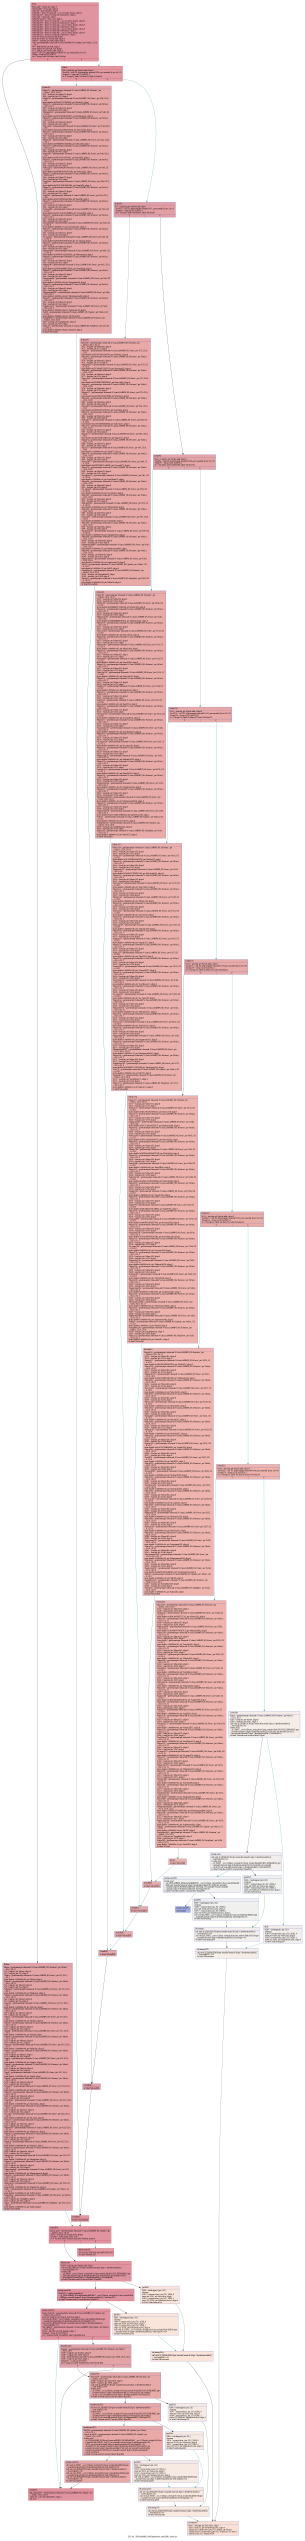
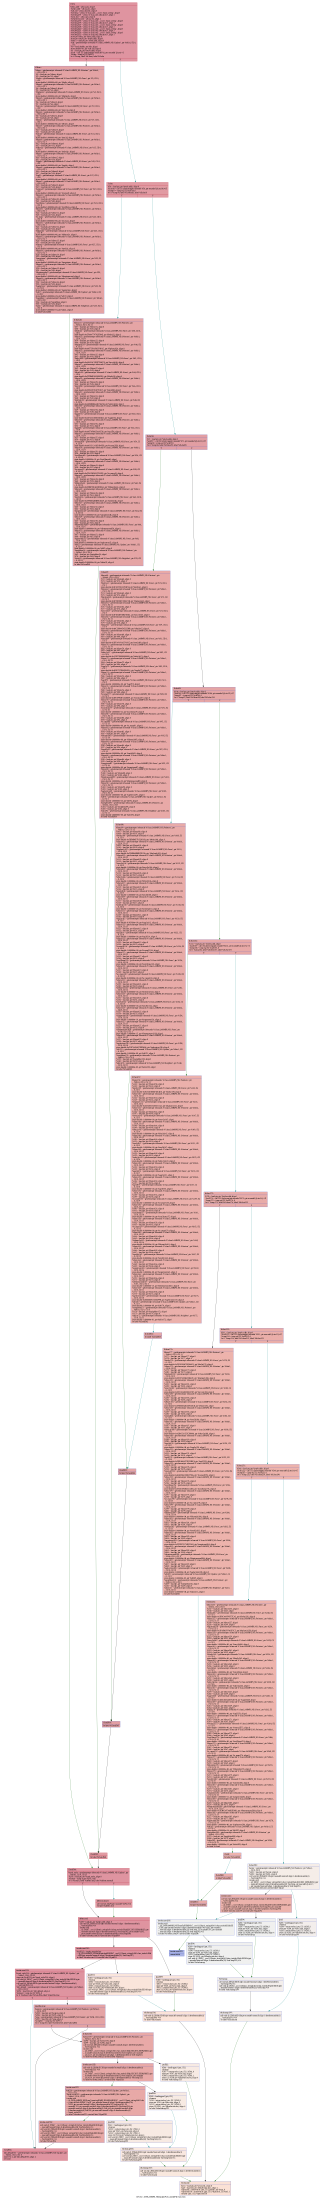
(178, 1472) -> none
(246, 1862) -> (256, 1903)
(132, 1921) -> (197, 1912)
